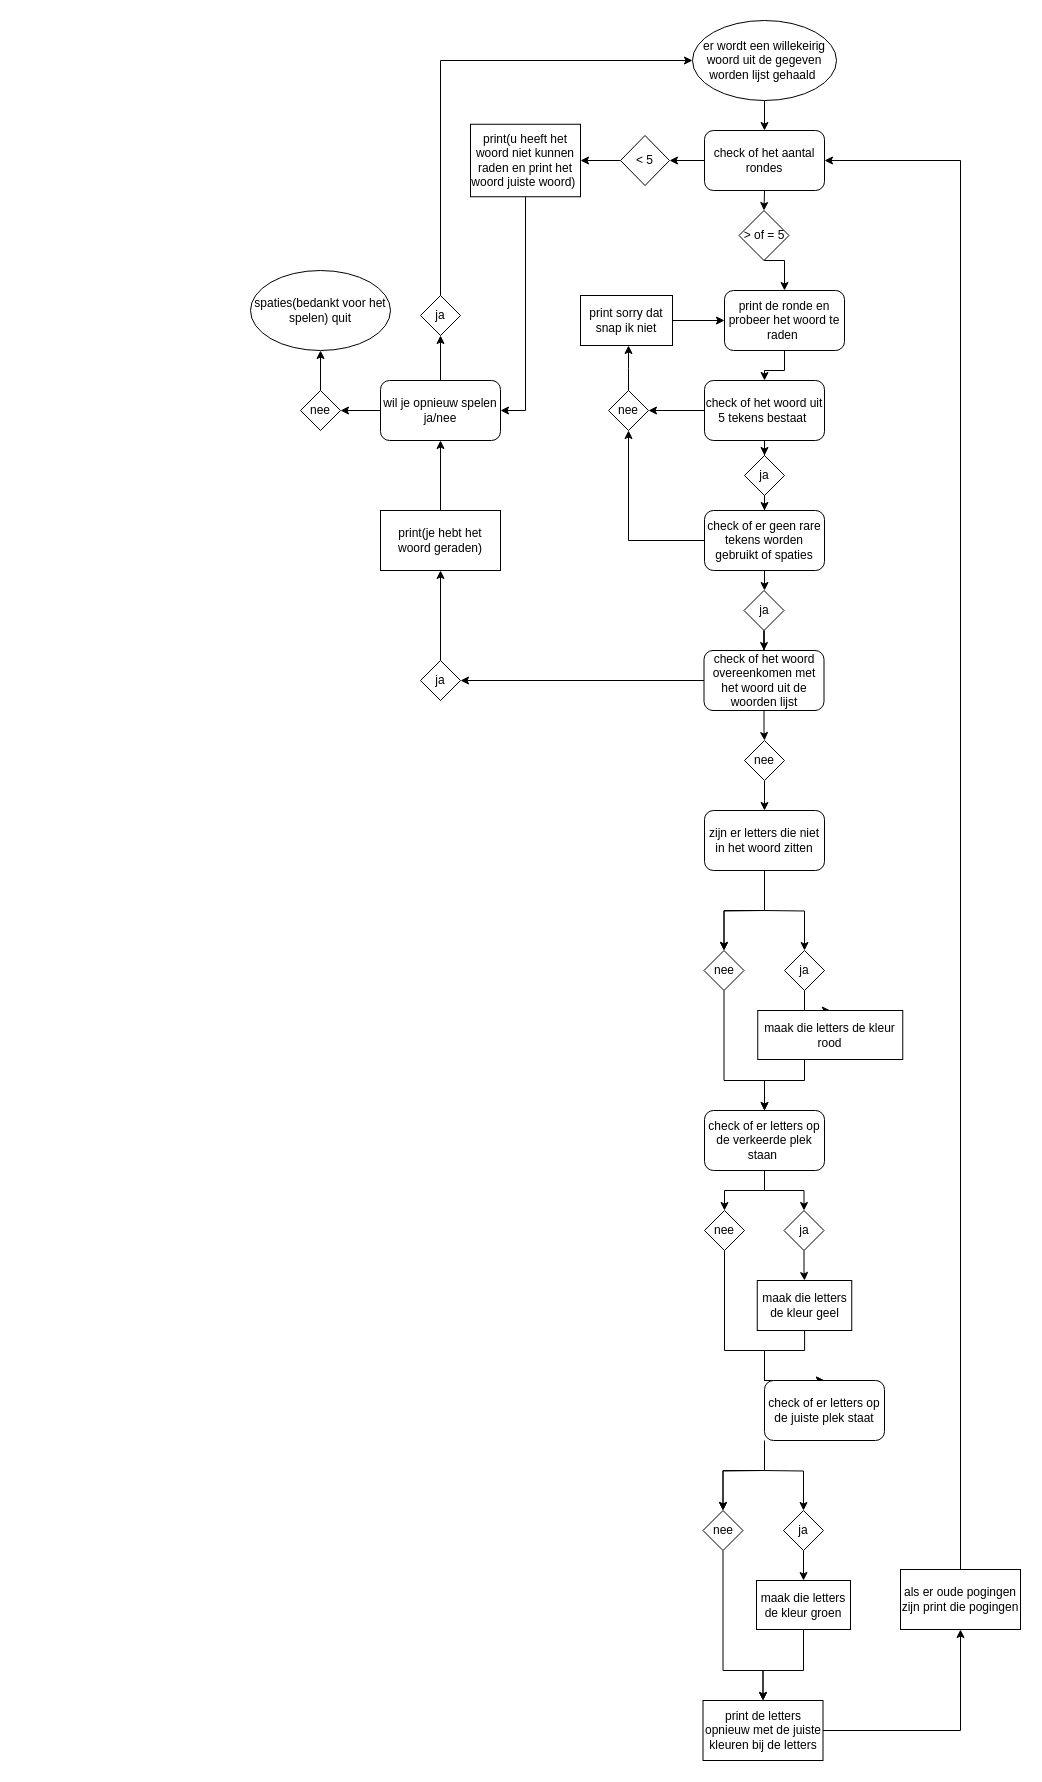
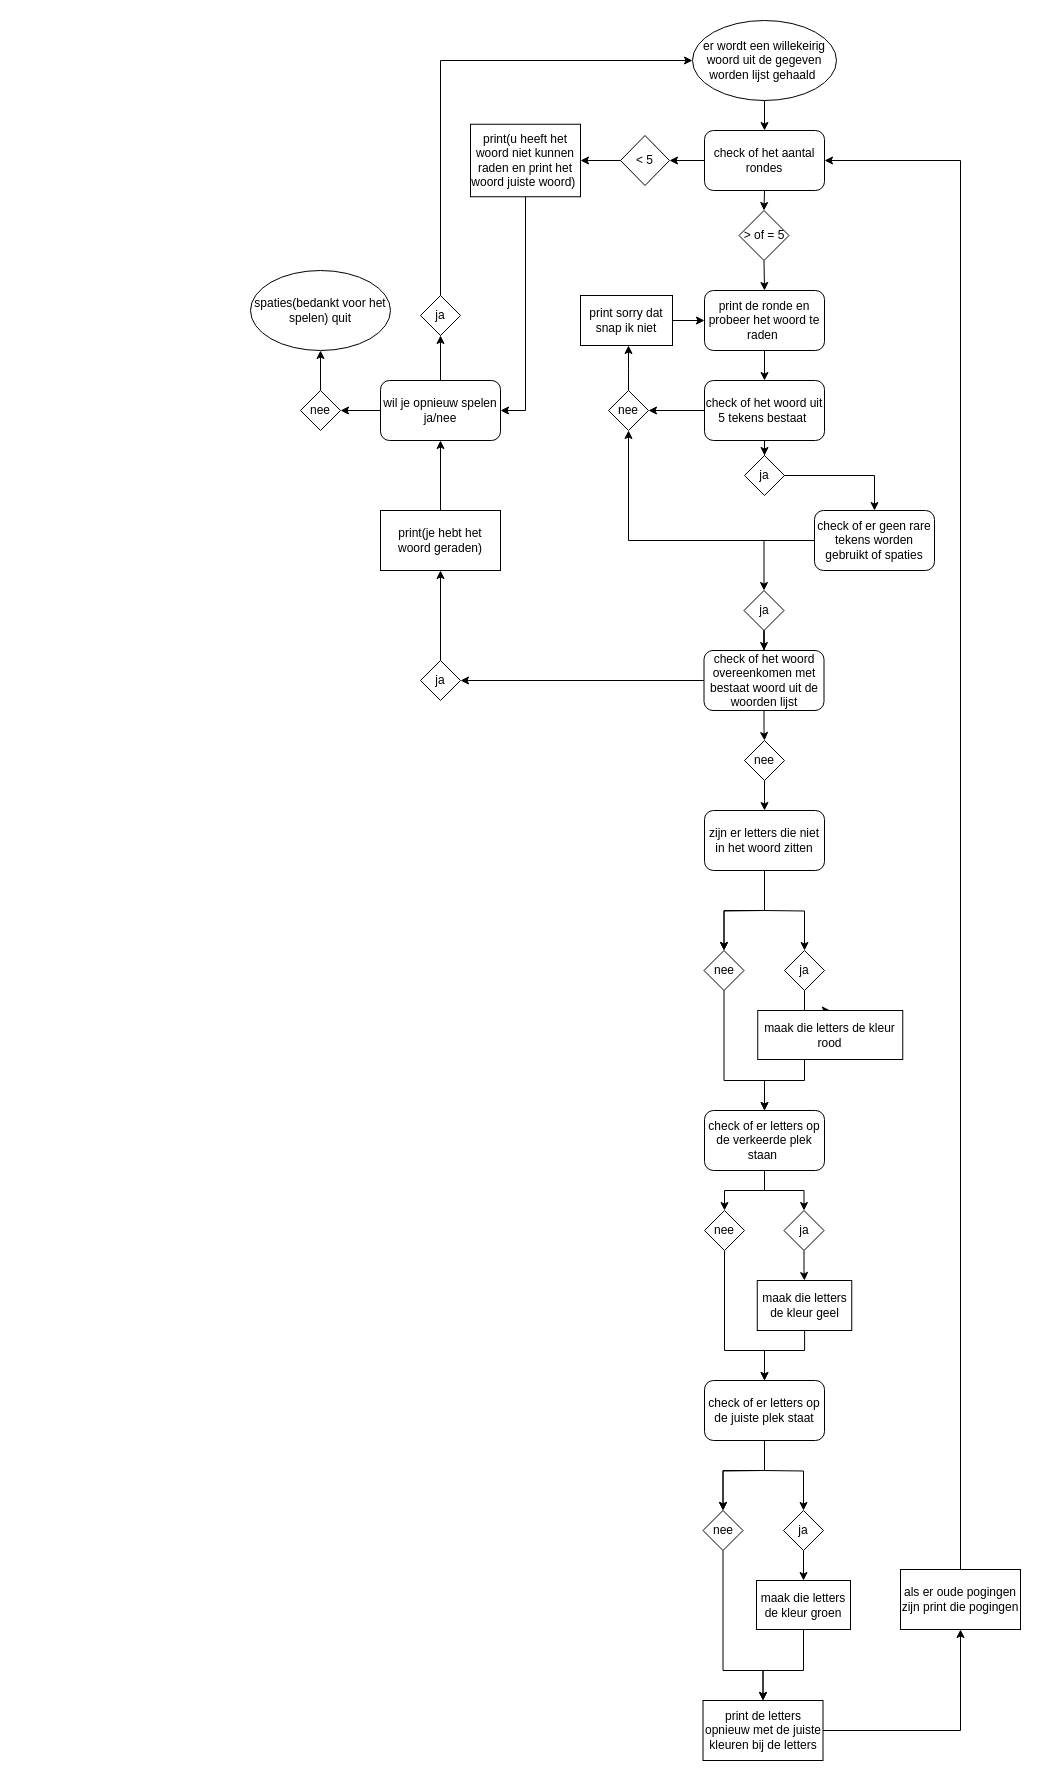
(785, 321) -> (765, 321)
(765, 541) -> (875, 541)
(765, 681) -> (765, 681)
(825, 1411) -> (765, 1411)
